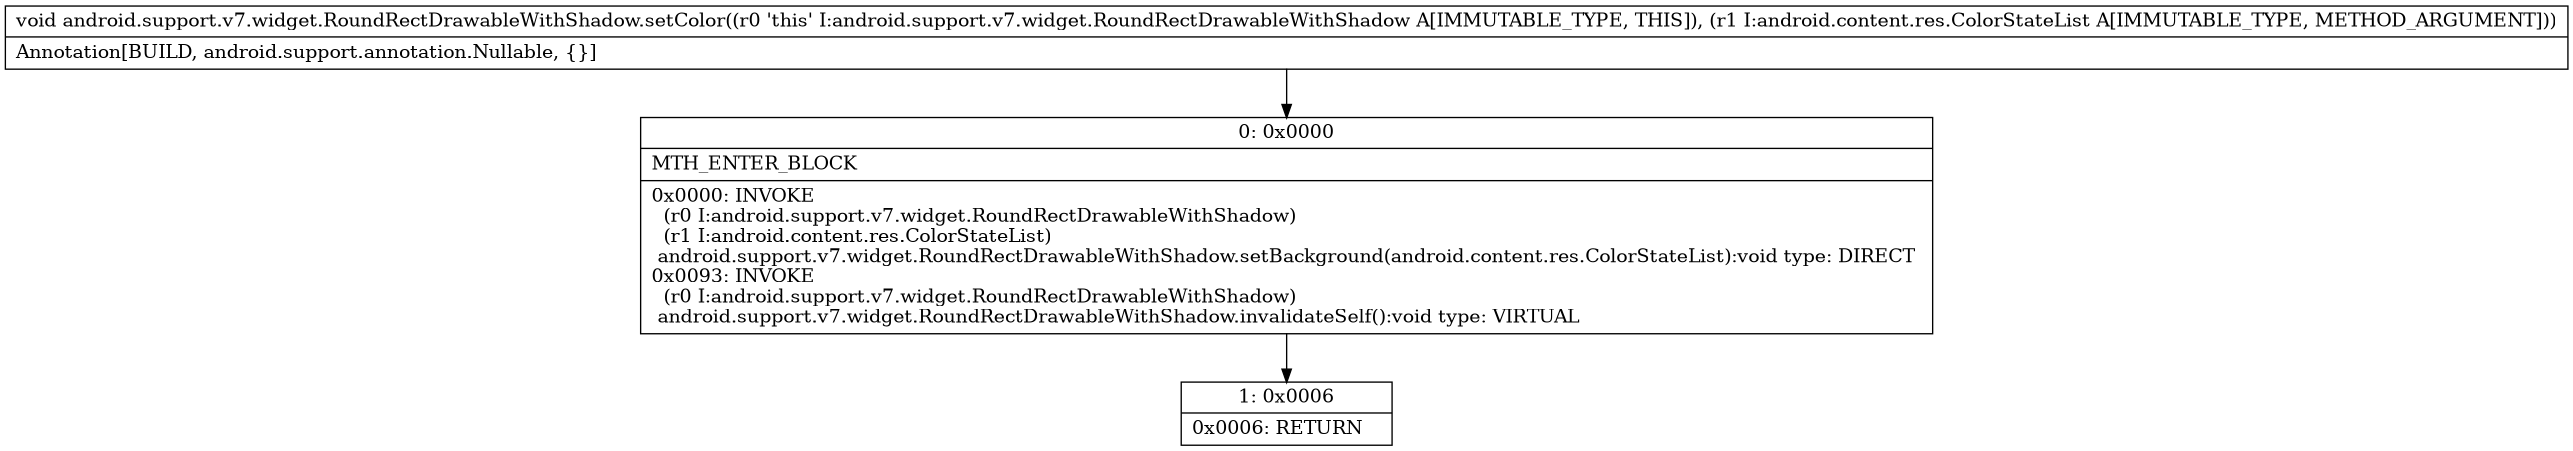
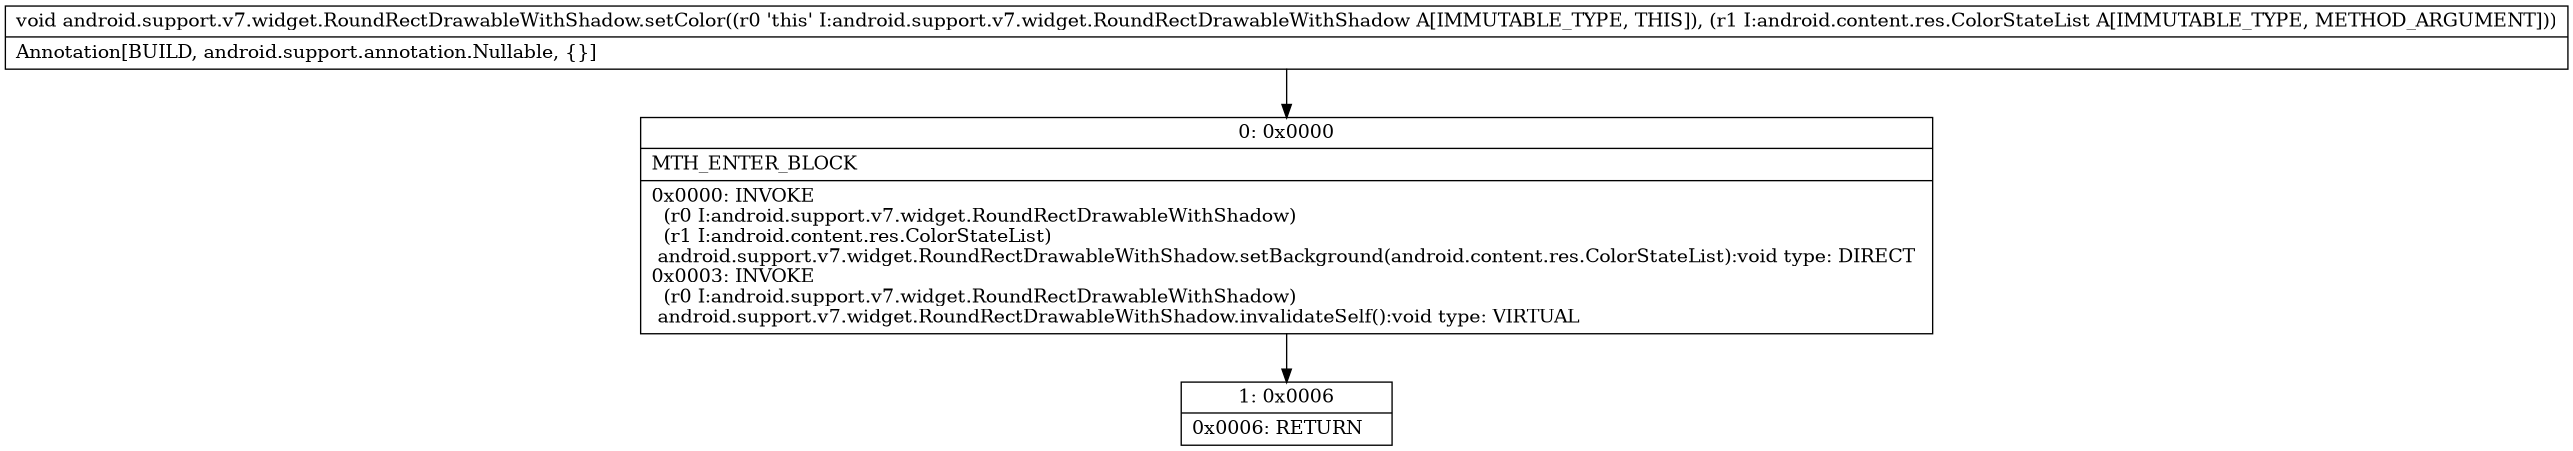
(739, 277) -> (739, 277)
